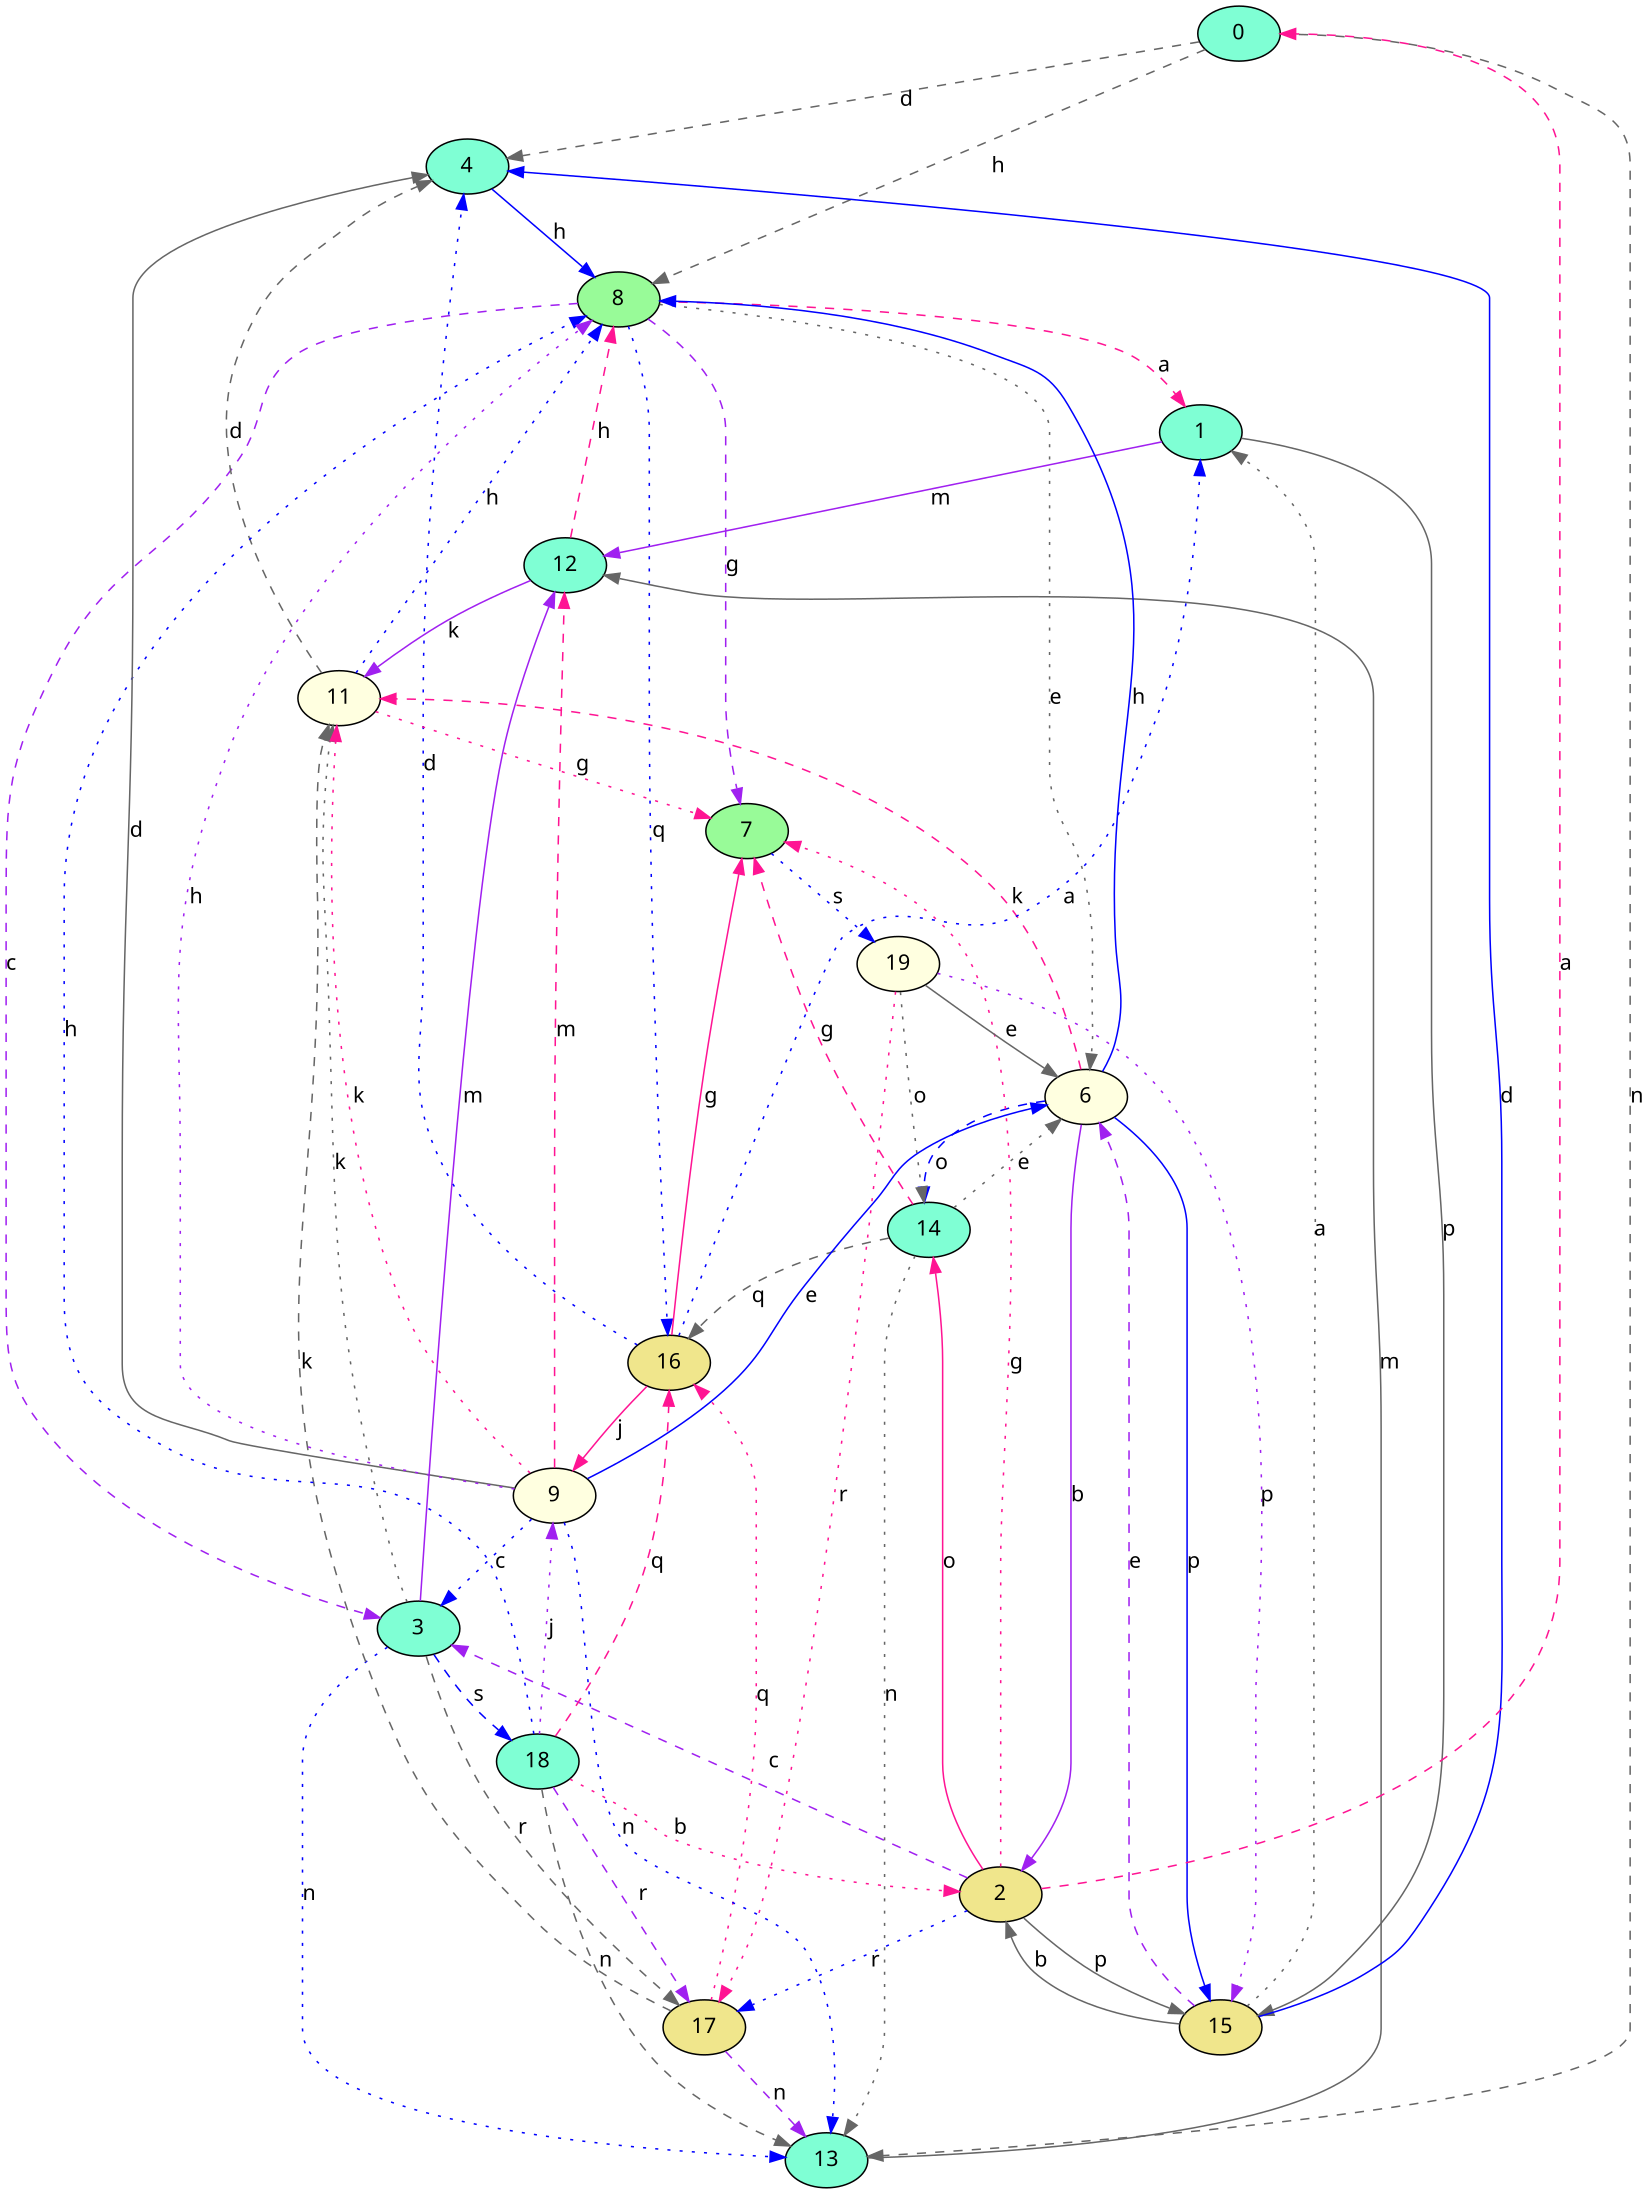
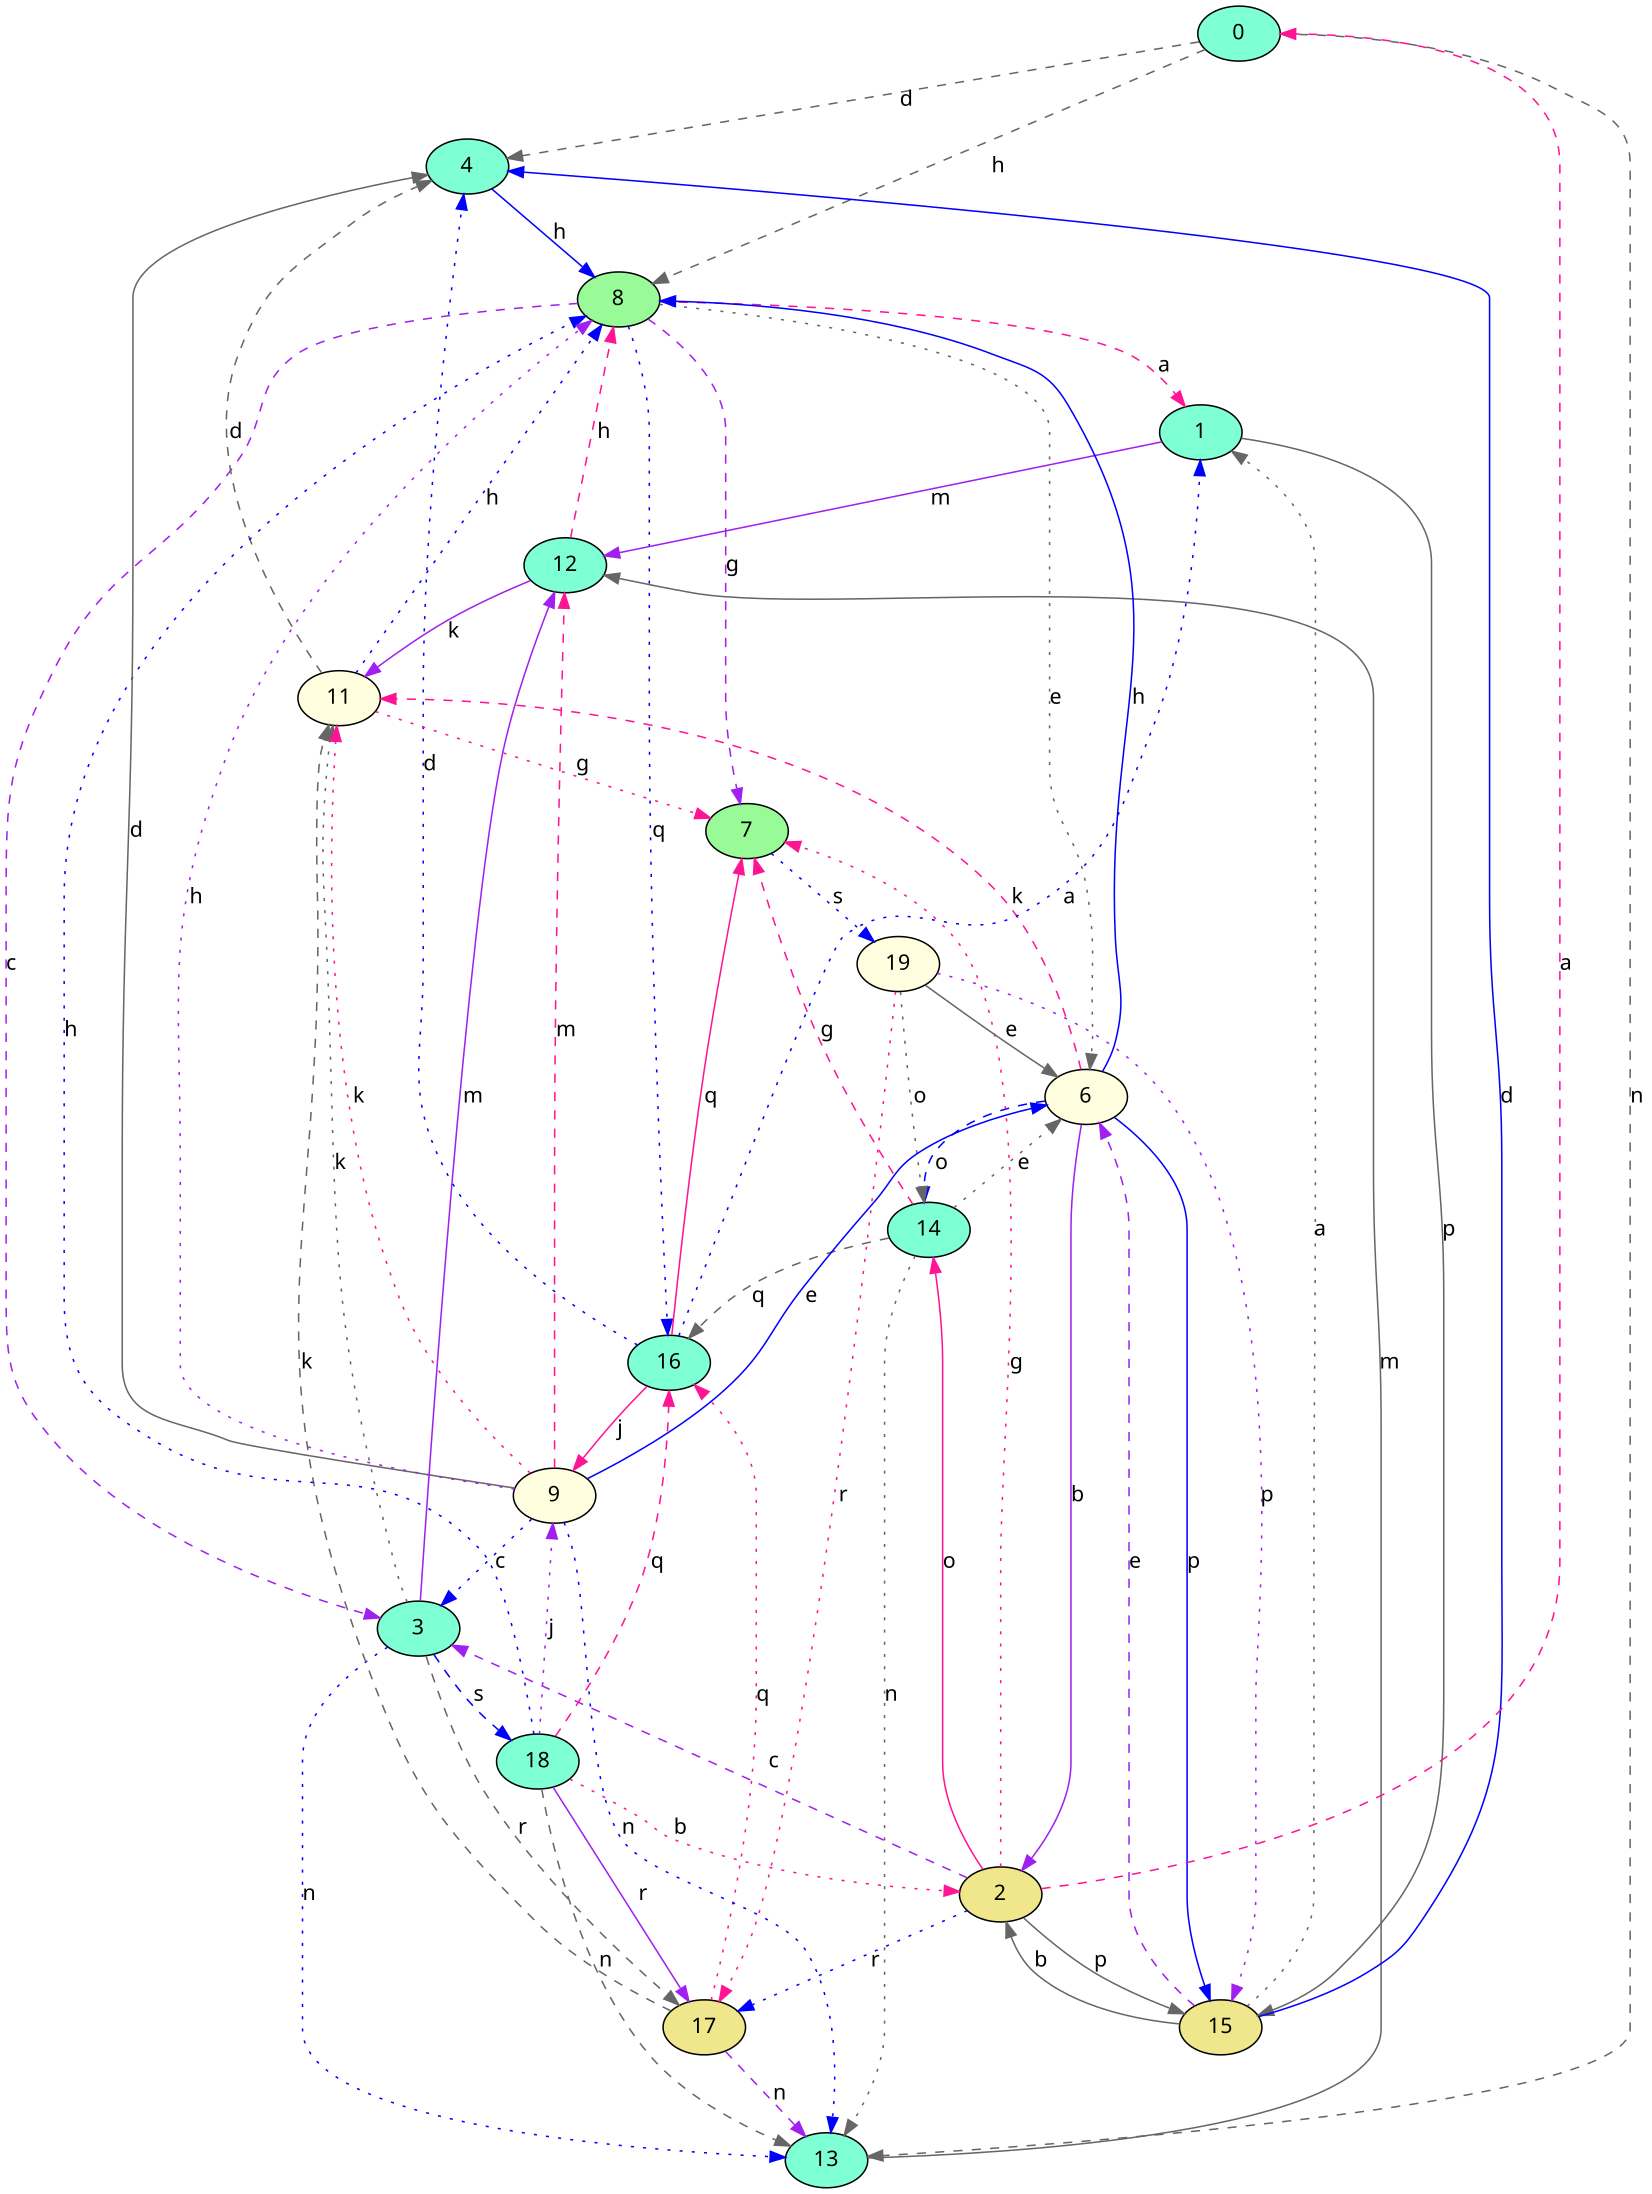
(711, 1097) -> (711, 1097)
(669, 1363) -> (669, 1363)
(617, 1888) -> (617, 1888)
